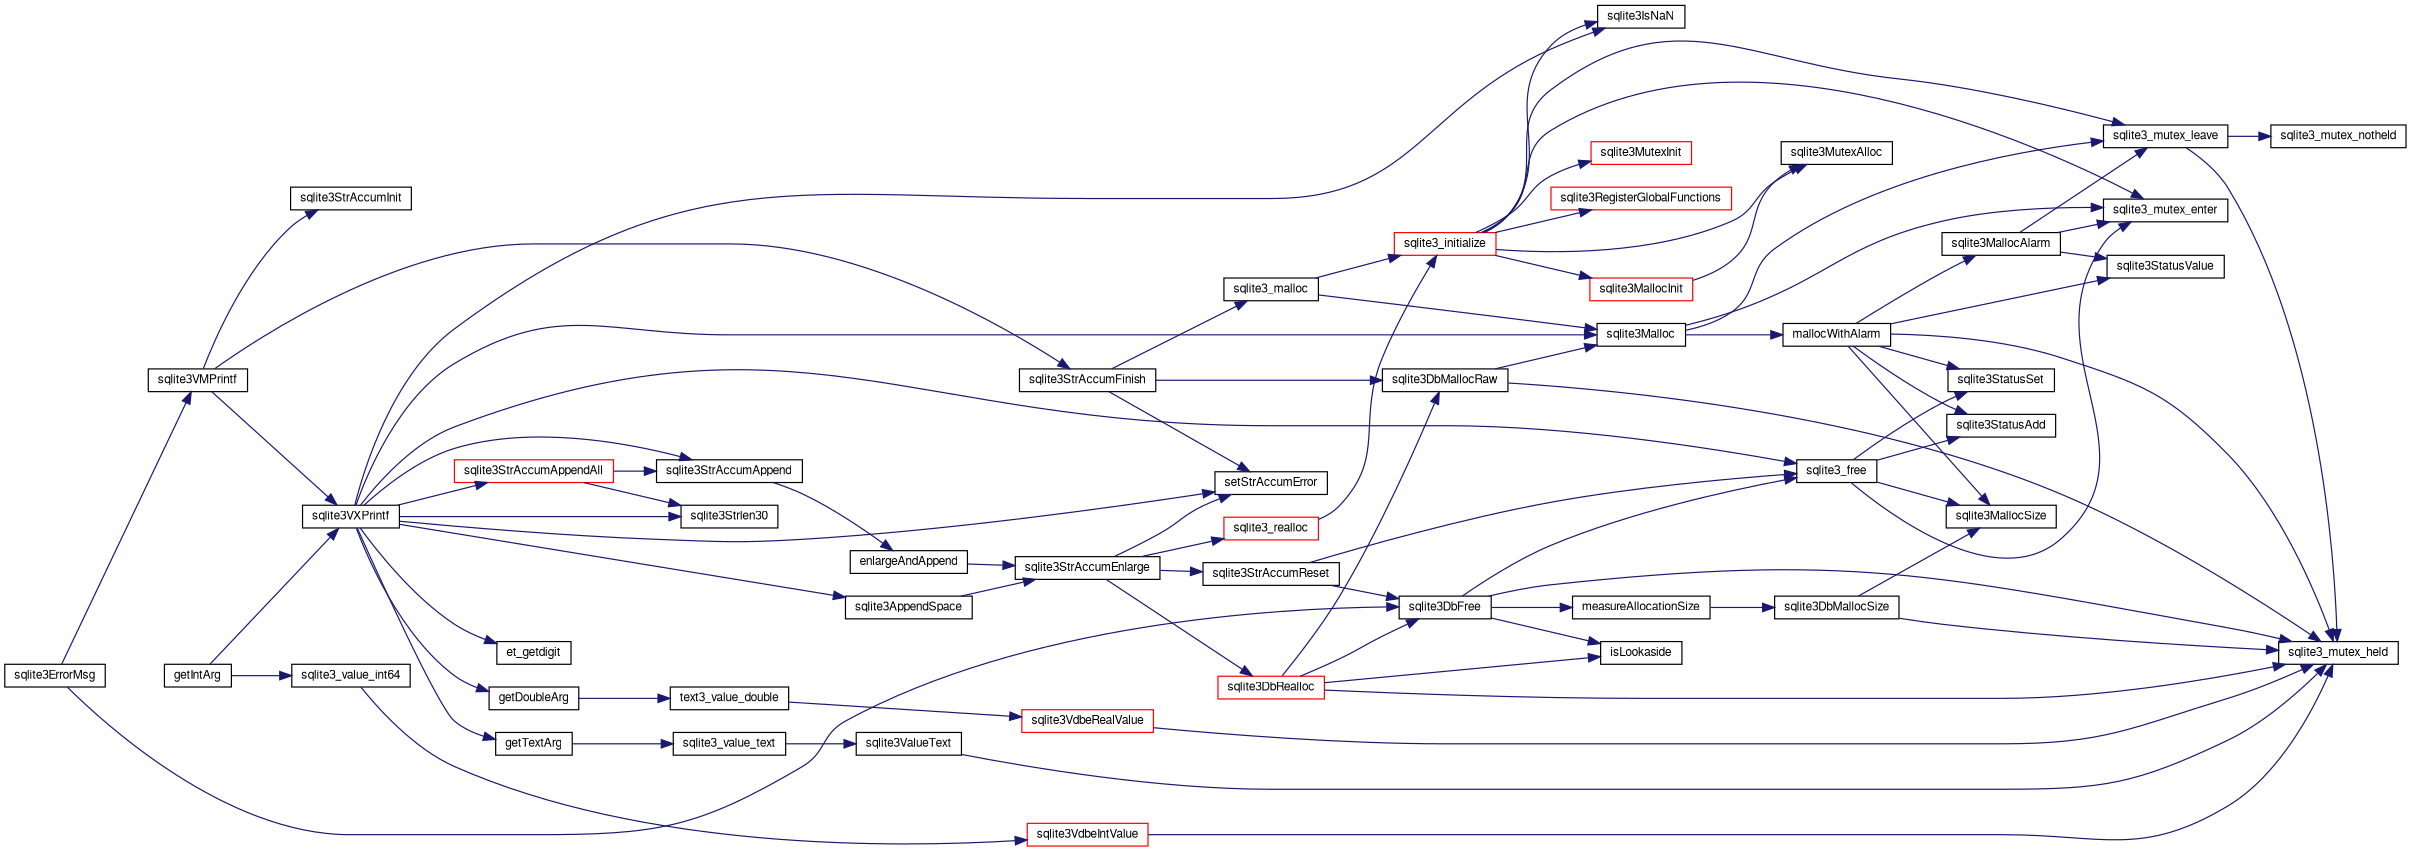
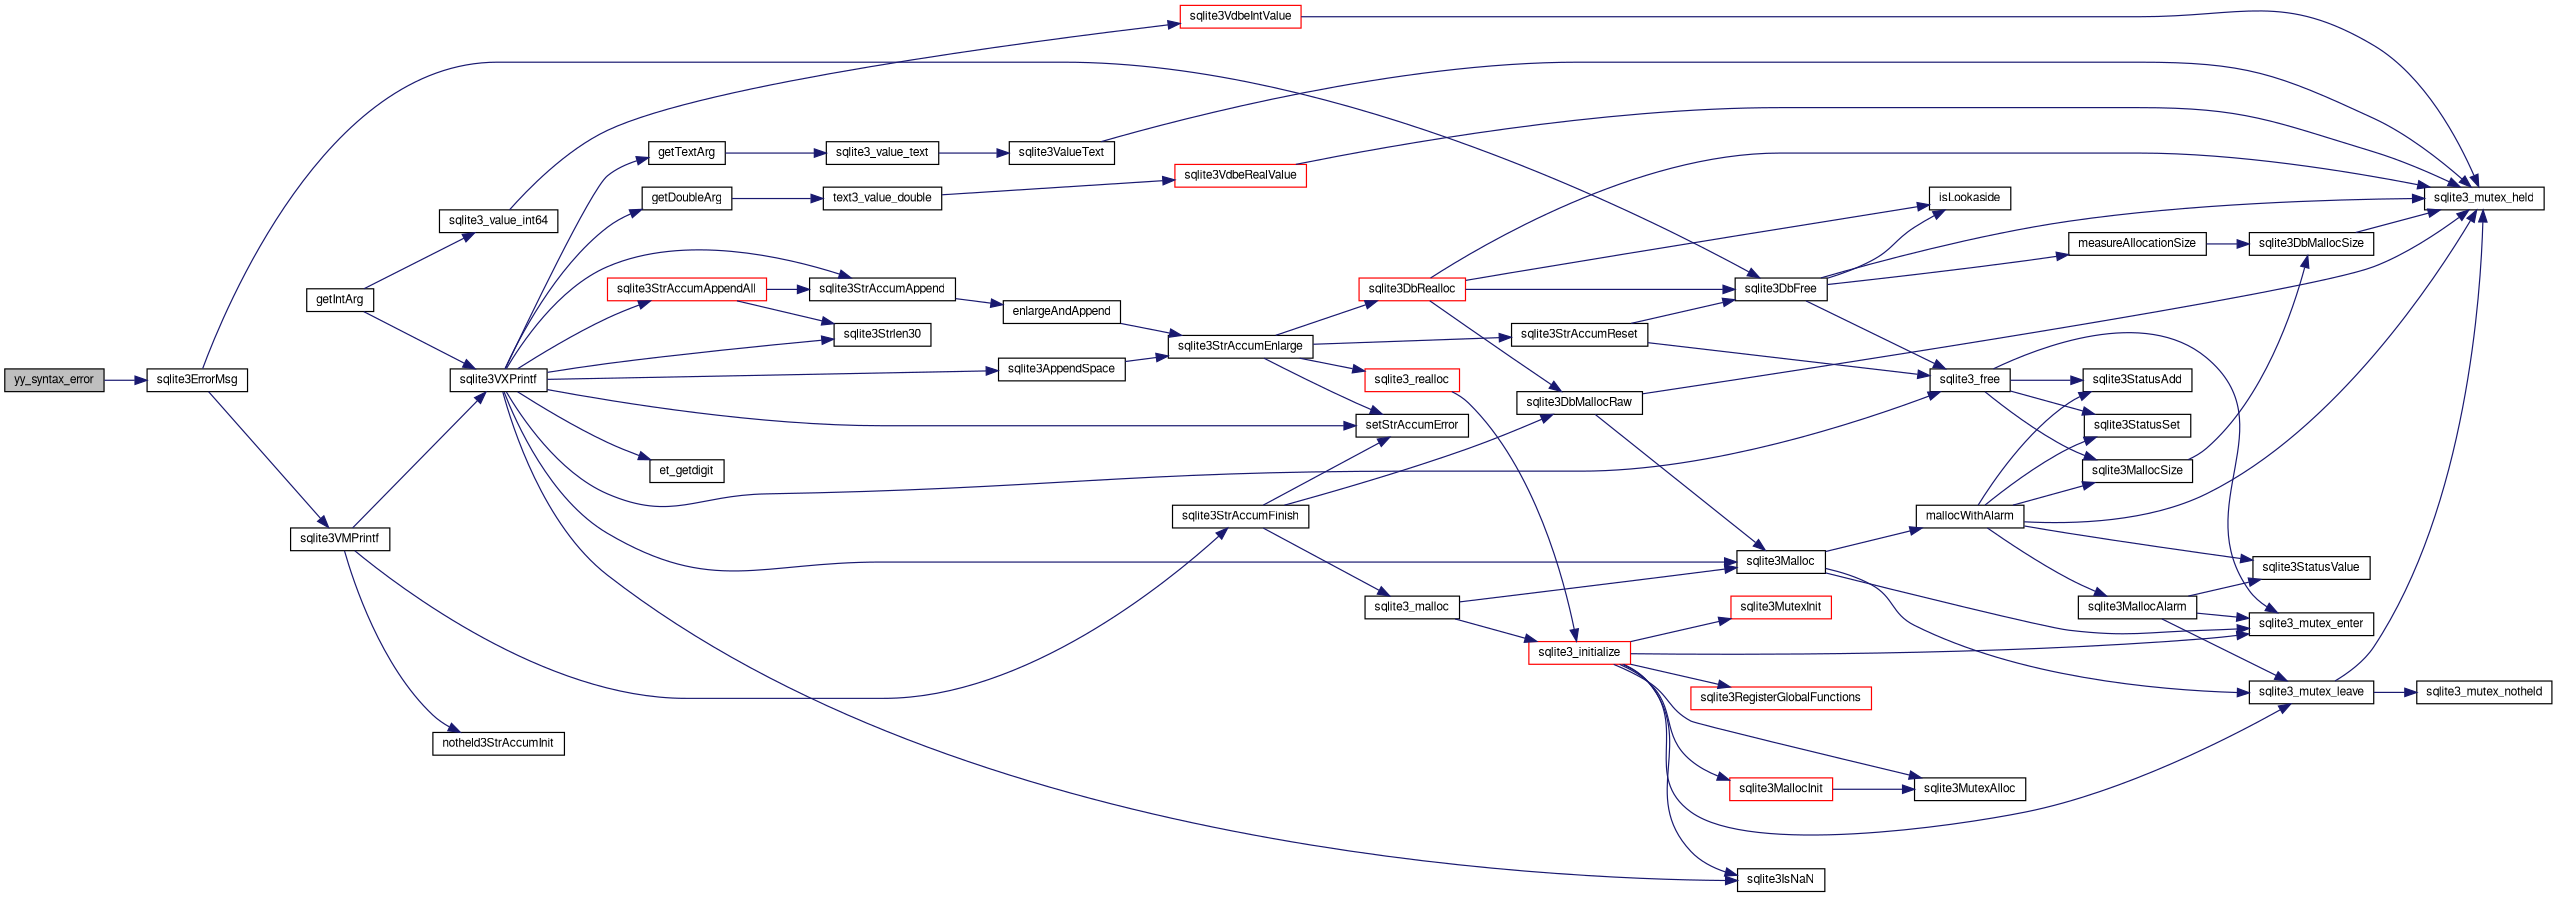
(351, 199) -> (499, 744)
none -> (54, 380)
(1914, 565) -> (2263, 374)
